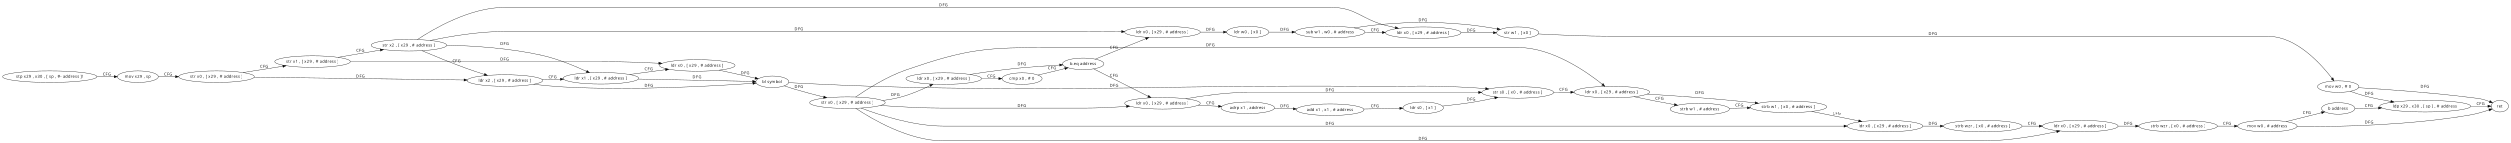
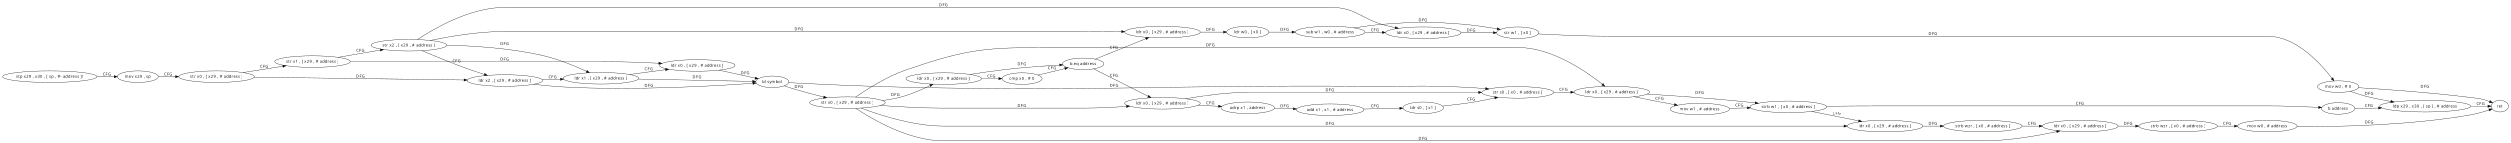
(1471, 99) -> (1471, 99)
(1700, 109) -> (1700, 109)
(2304, 117) -> (2073, 106)
